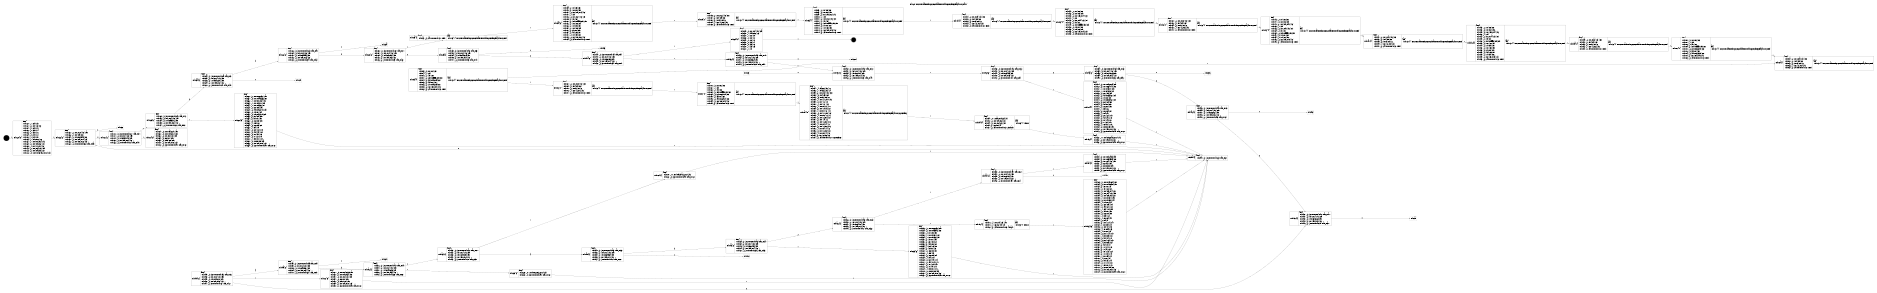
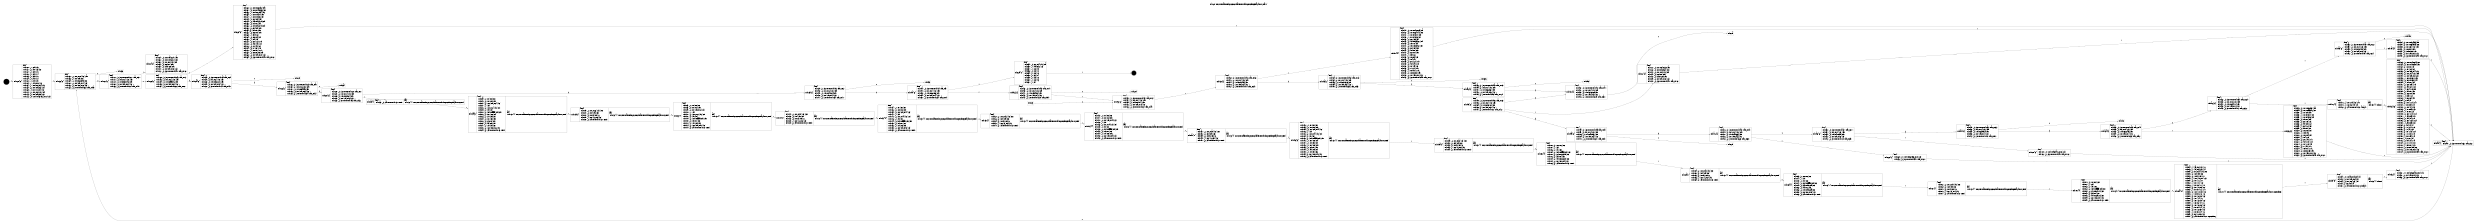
(1141, 64) -> (1781, 180)
